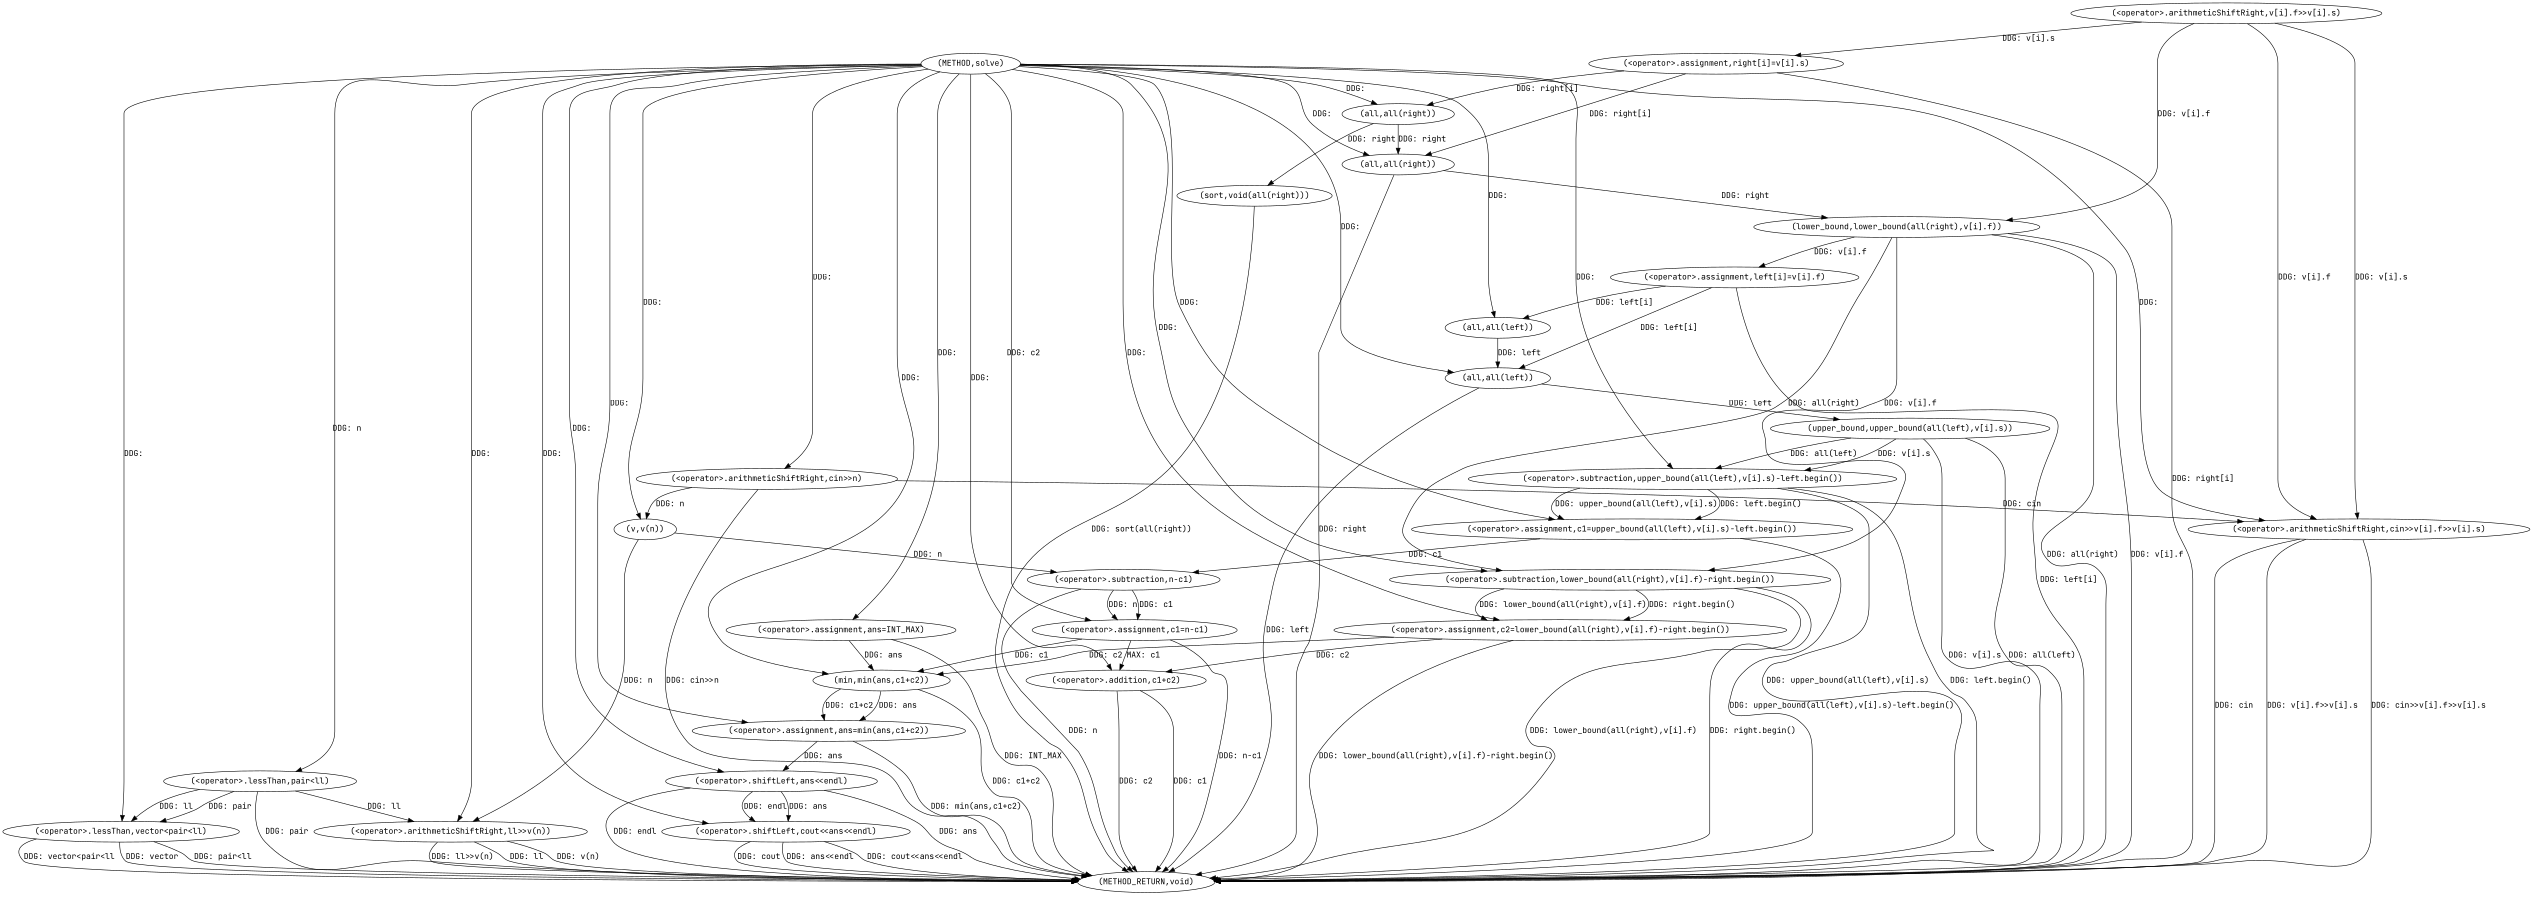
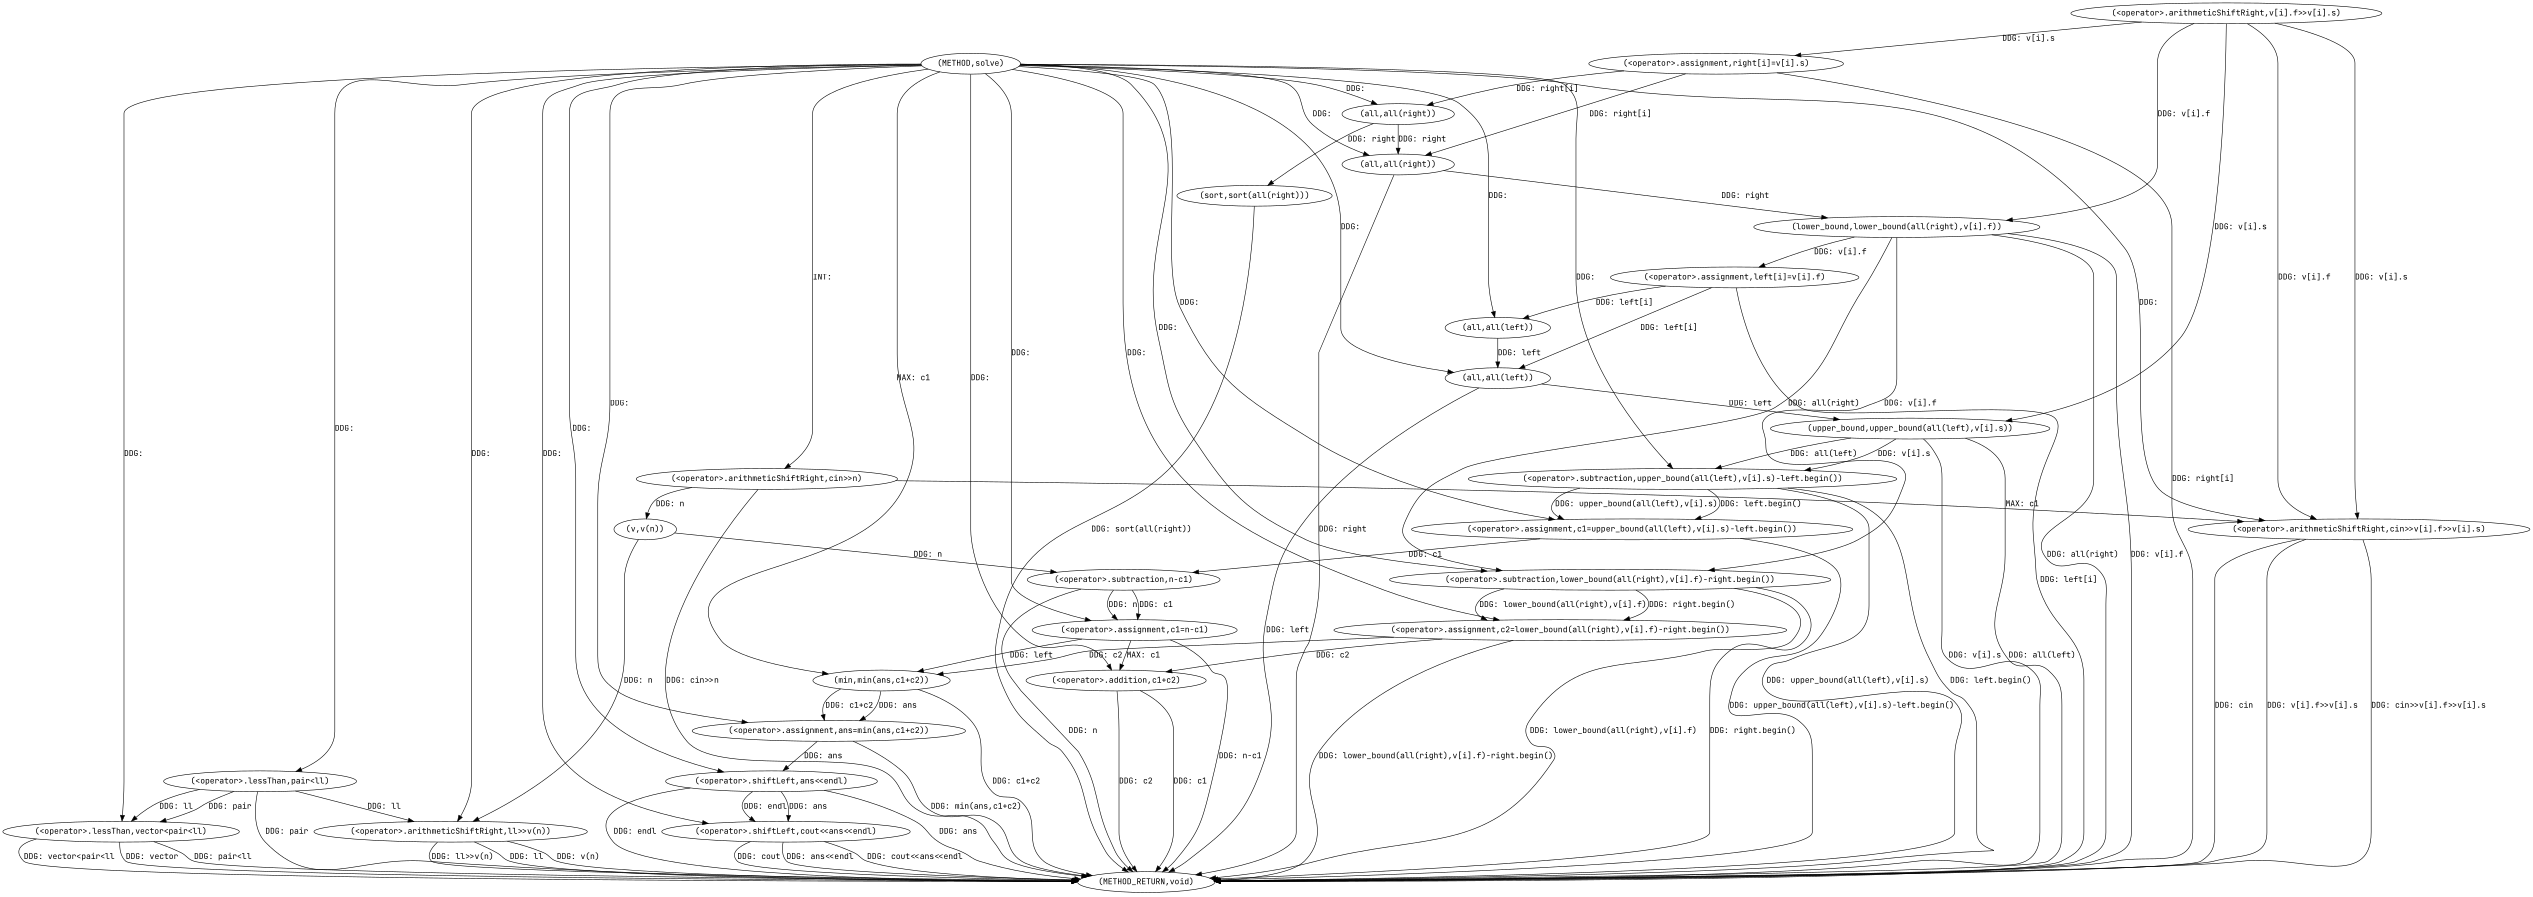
(643, 171) -> none
(1255, 196) -> (1255, 196)
(825, 277) -> (825, 277)
none -> (2204, 278)
(1023, 353) -> (1023, 353)
(913, 378) -> (913, 378)
(347, 429) -> (347, 429)
(2022, 504) -> (2022, 504)
(841, 630) -> none
(1032, 655) -> (1032, 655)
